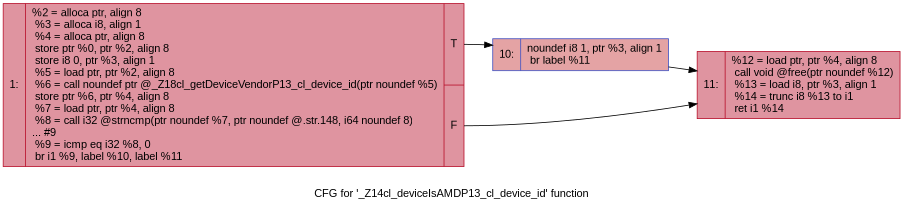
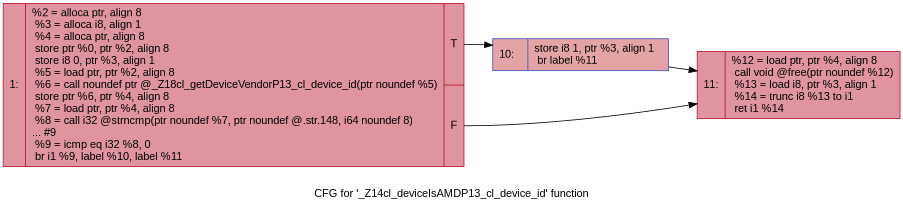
(595, 48) -> (595, 48)
